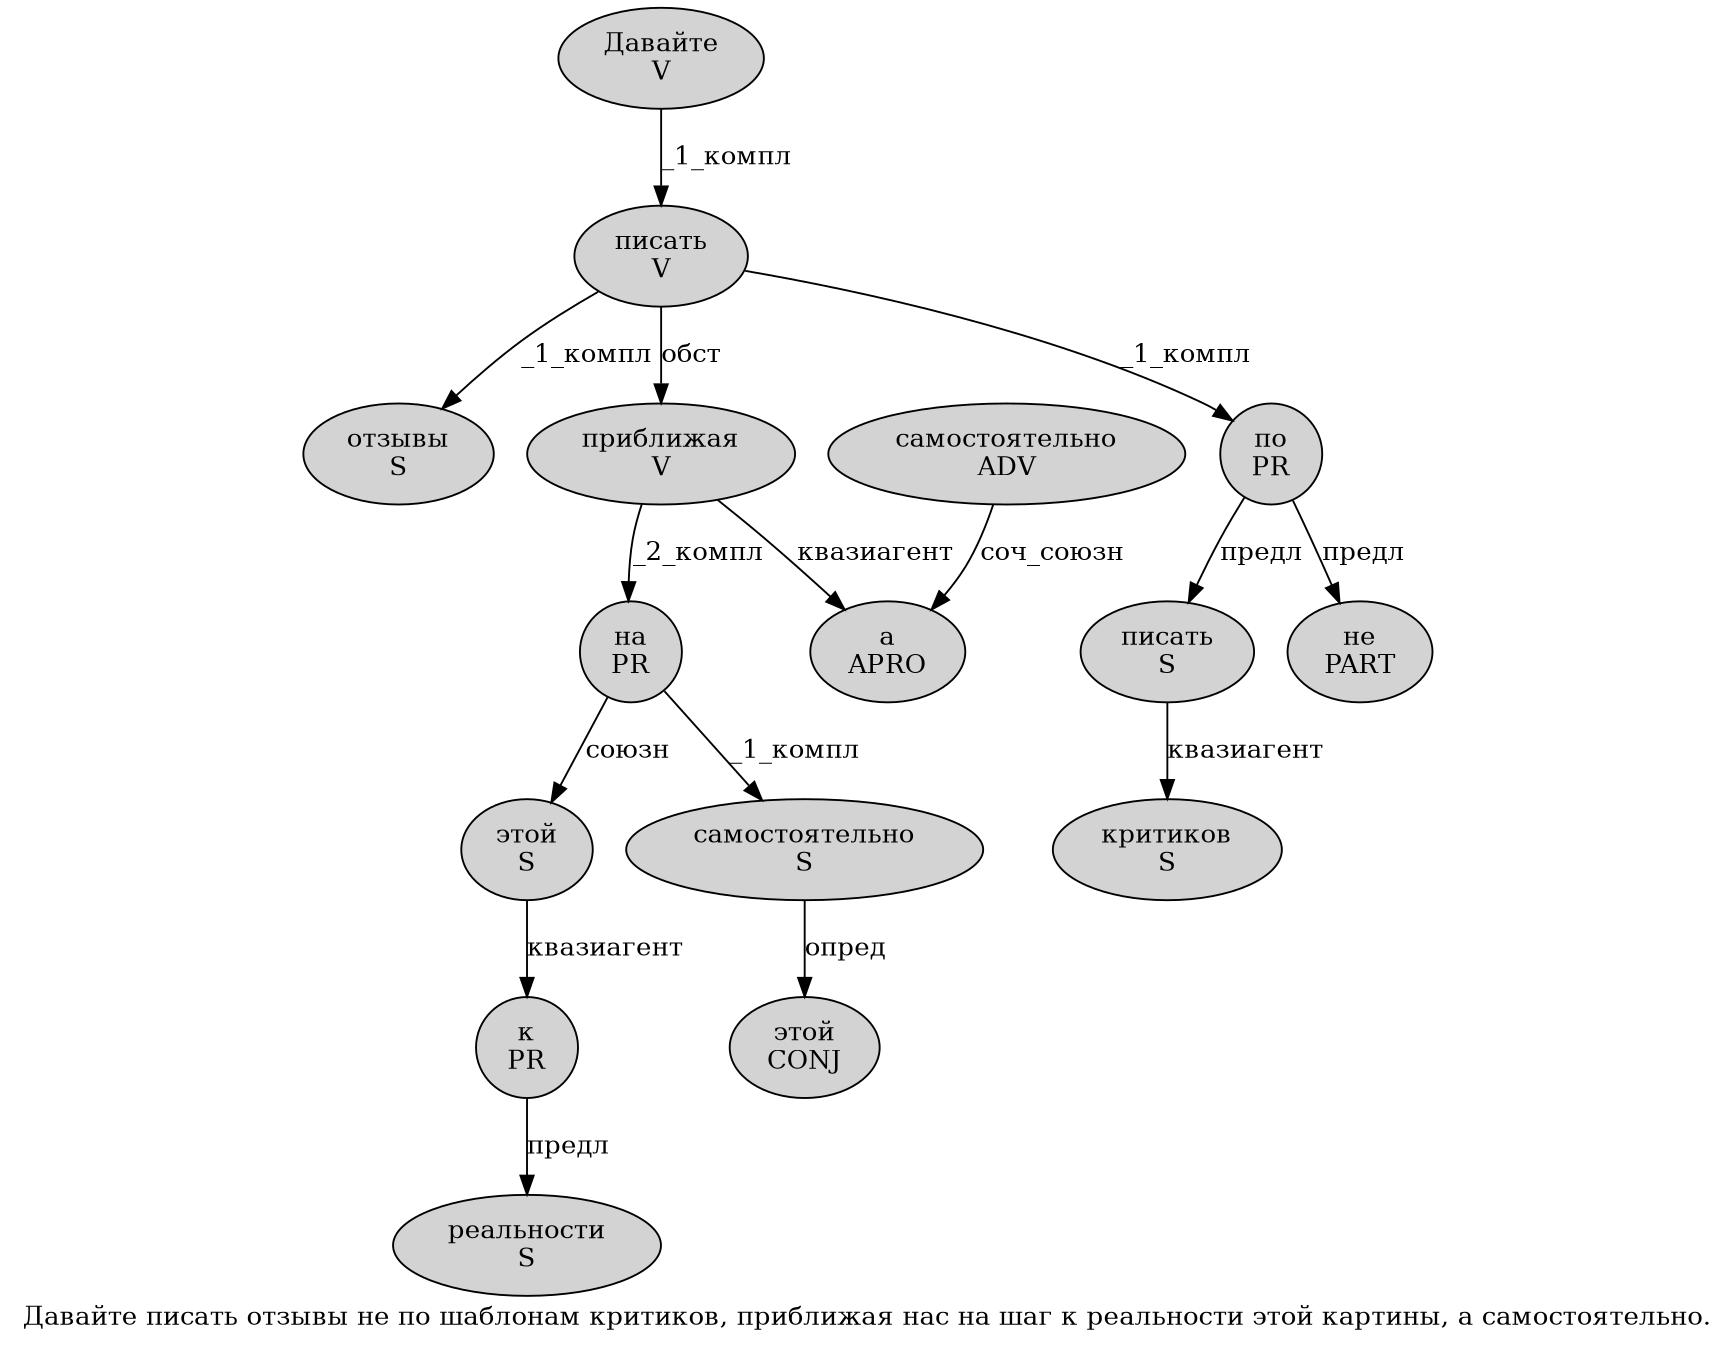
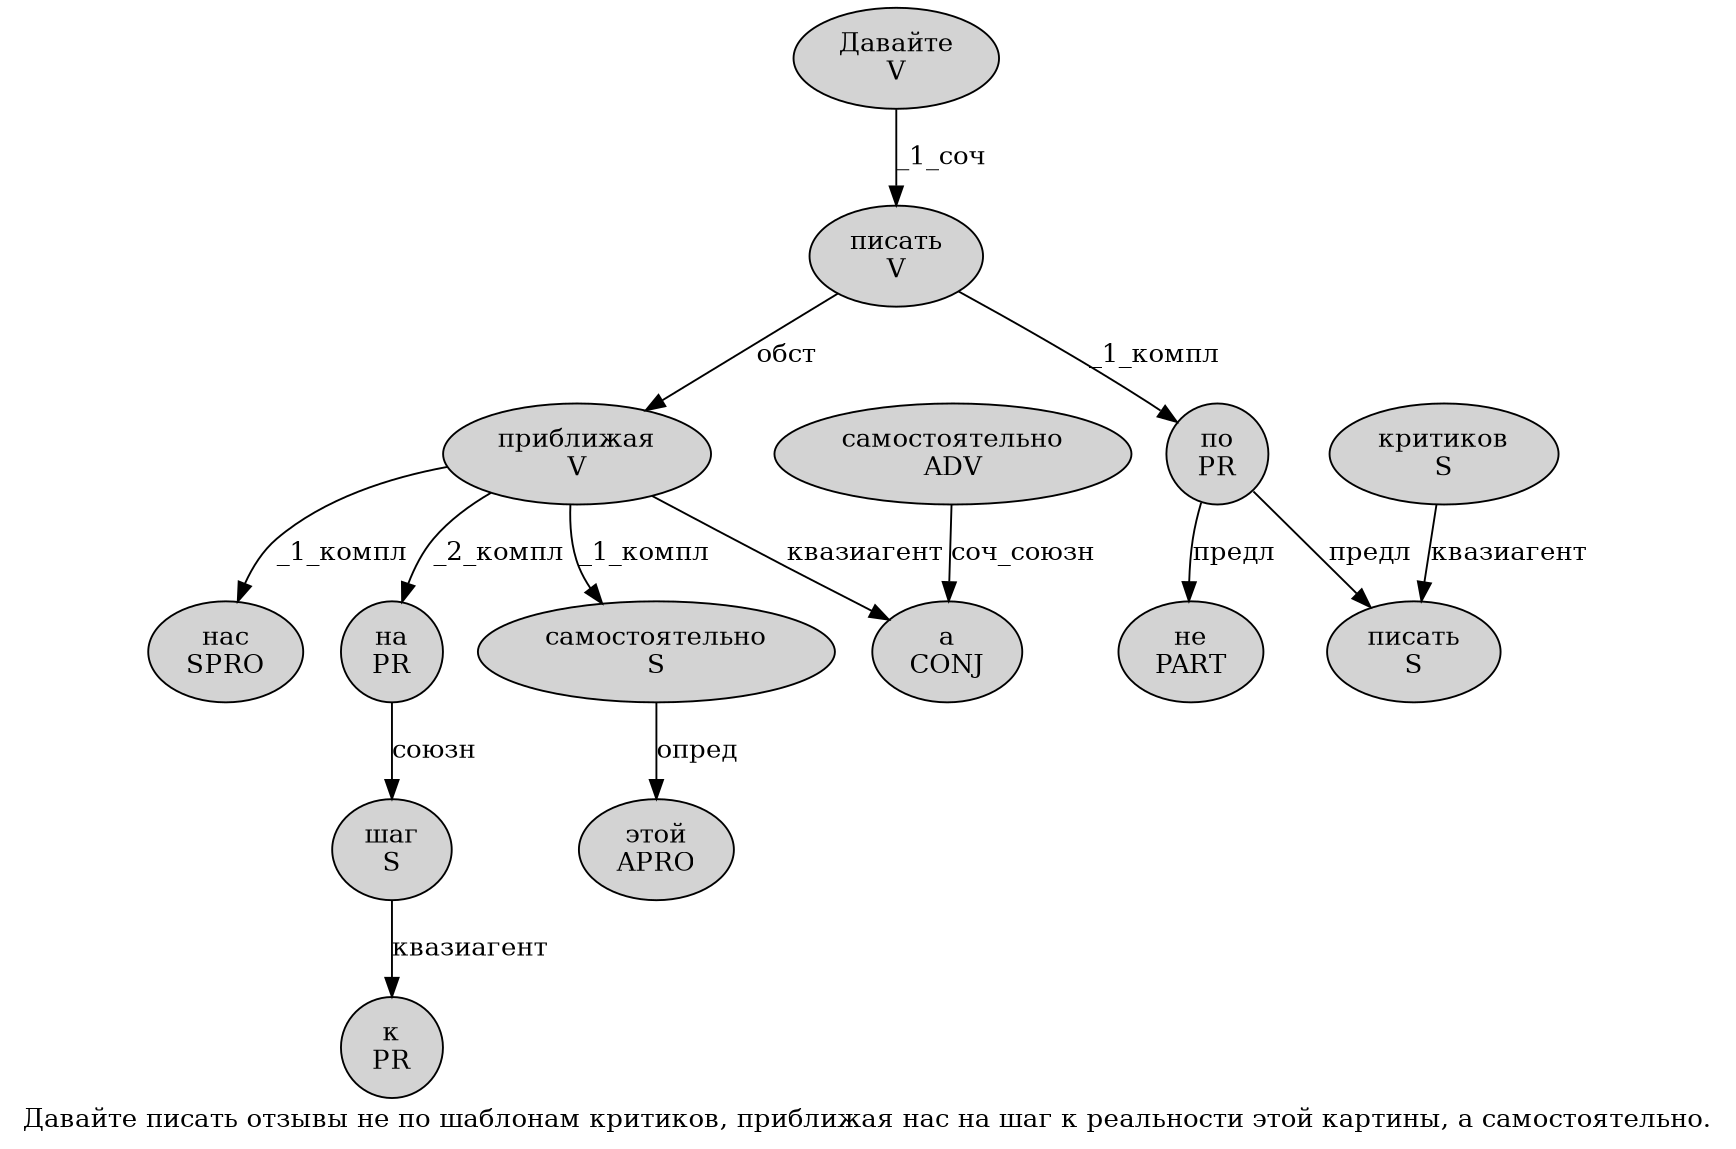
(727, 157) -> (942, 157)
(399, 454) -> none
none -> (226, 652)
(888, 652) -> (947, 652)
(707, 738) -> (573, 548)
(1167, 741) -> (1430, 544)
(527, 850) -> (392, 850)
(805, 1048) -> (656, 850)
(527, 1245) -> none
